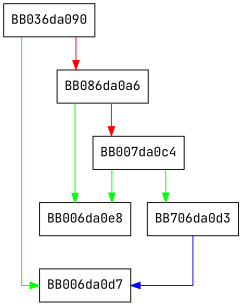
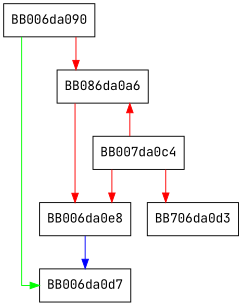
(49, 20) -> (49, 20)
(111, 115) -> (130, 124)
(75, 148) -> (75, 148)
(112, 181) -> (112, 181)
(166, 181) -> (166, 181)
(191, 285) -> (85, 248)
